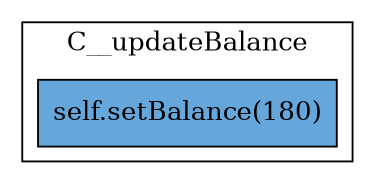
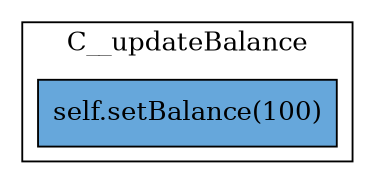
(187, 113) -> (187, 113)
